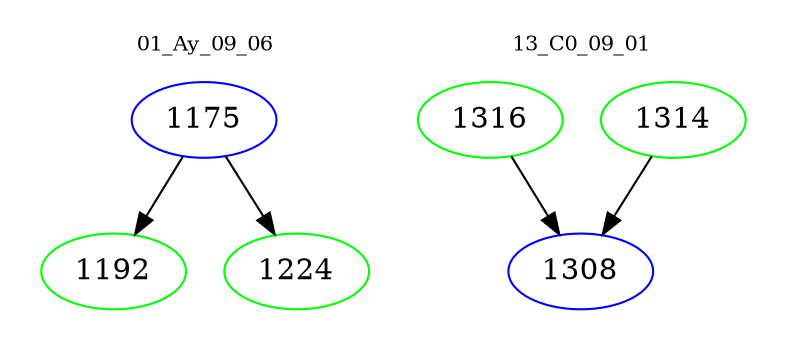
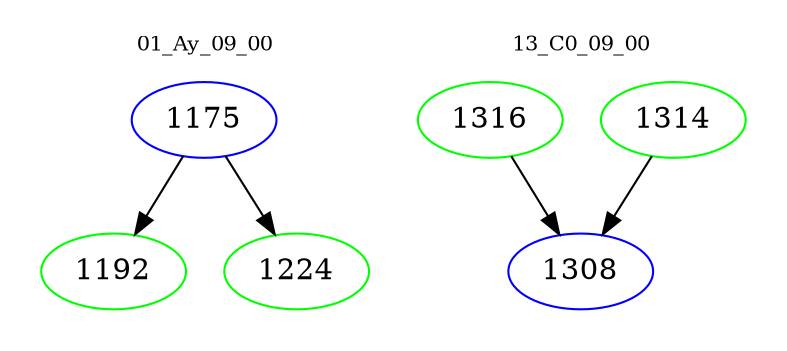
(205, 45) -> (205, 45)
(582, 45) -> (582, 45)
